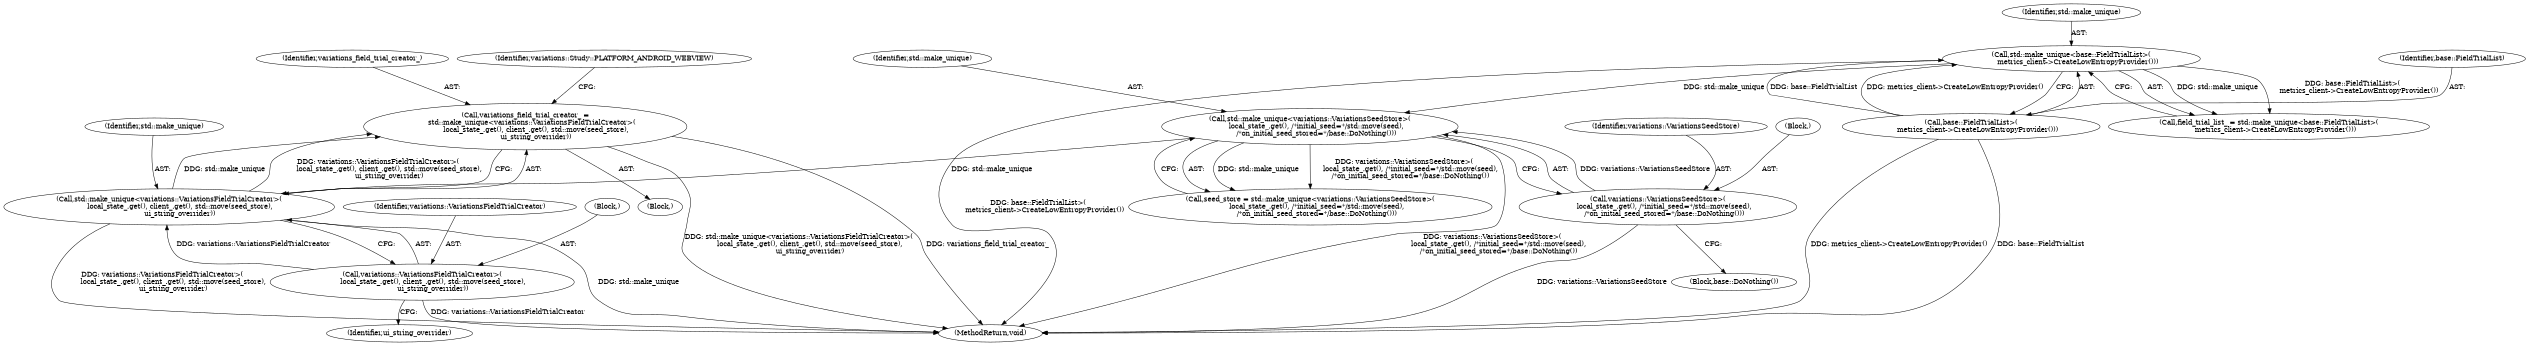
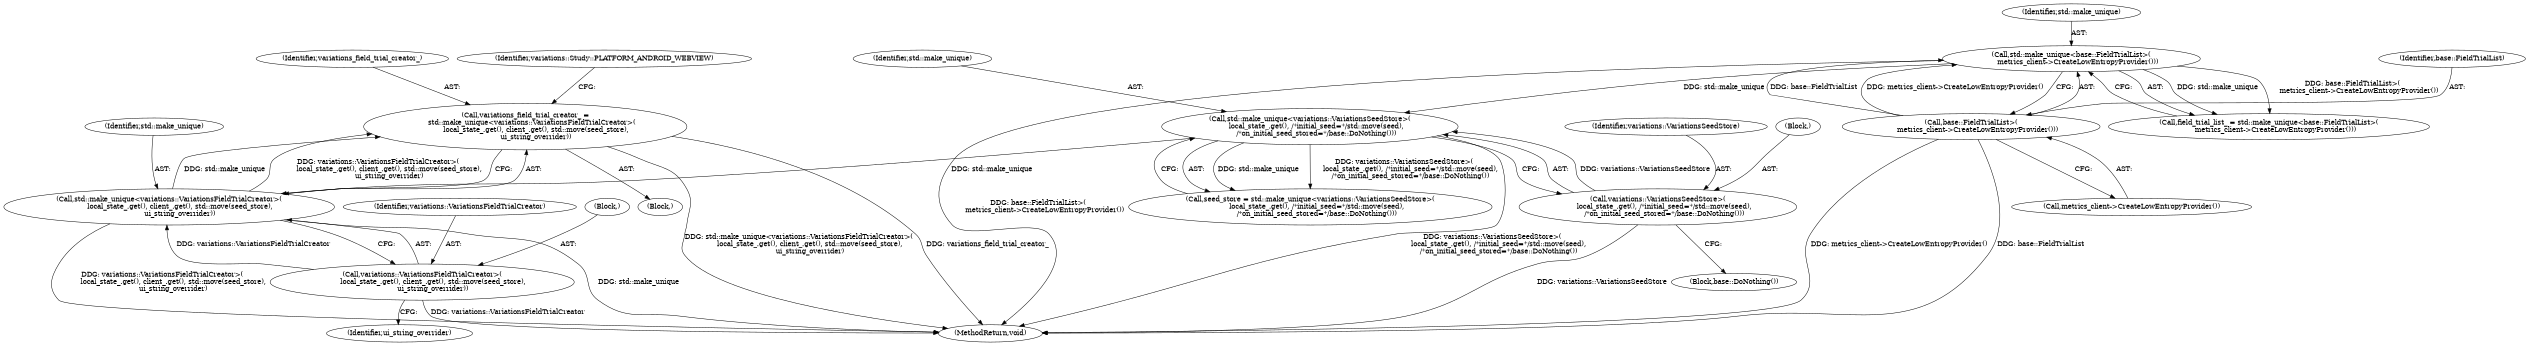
none -> (2132, 207)
